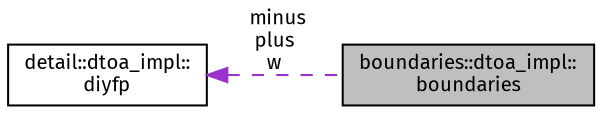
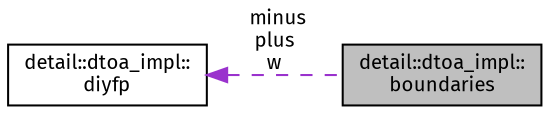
(468, 75) -> (442, 75)
